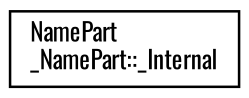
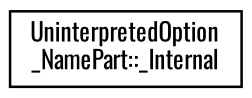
(125, 49) -> (126, 49)
